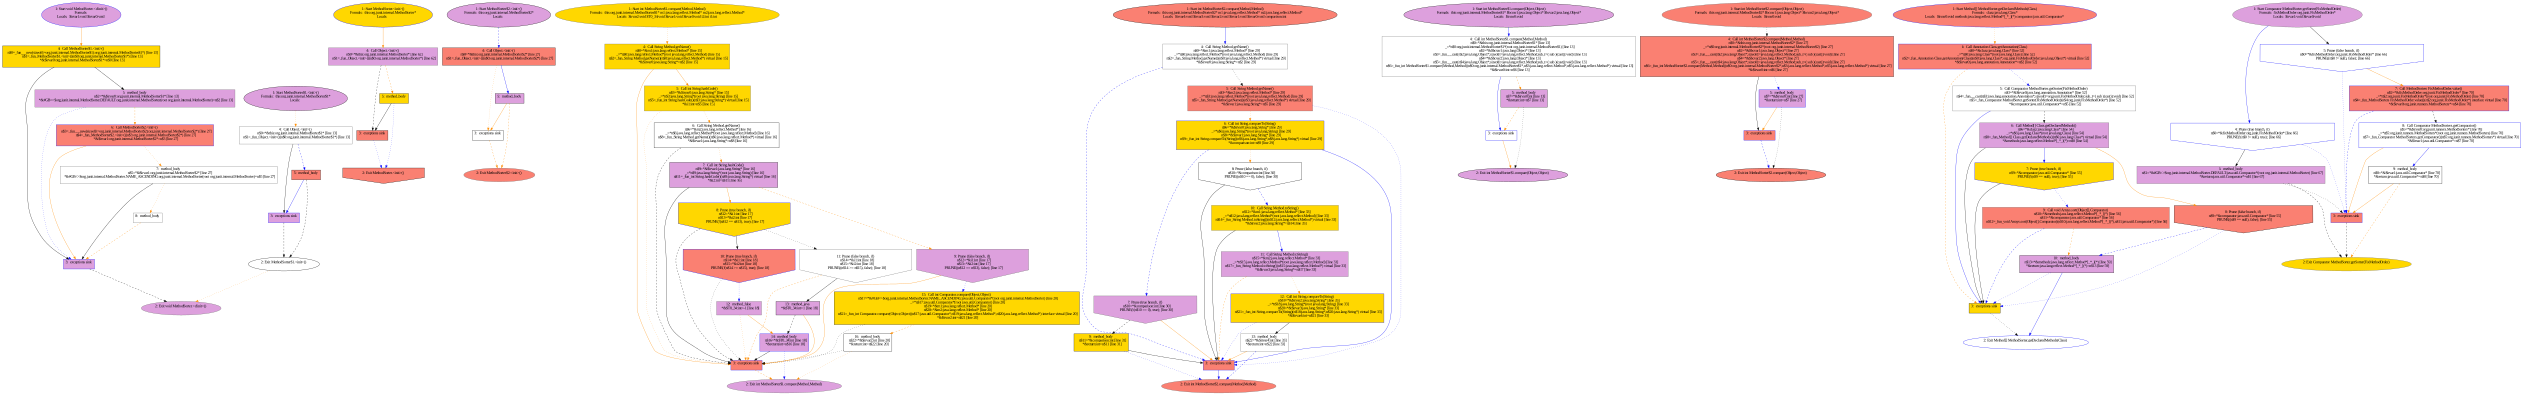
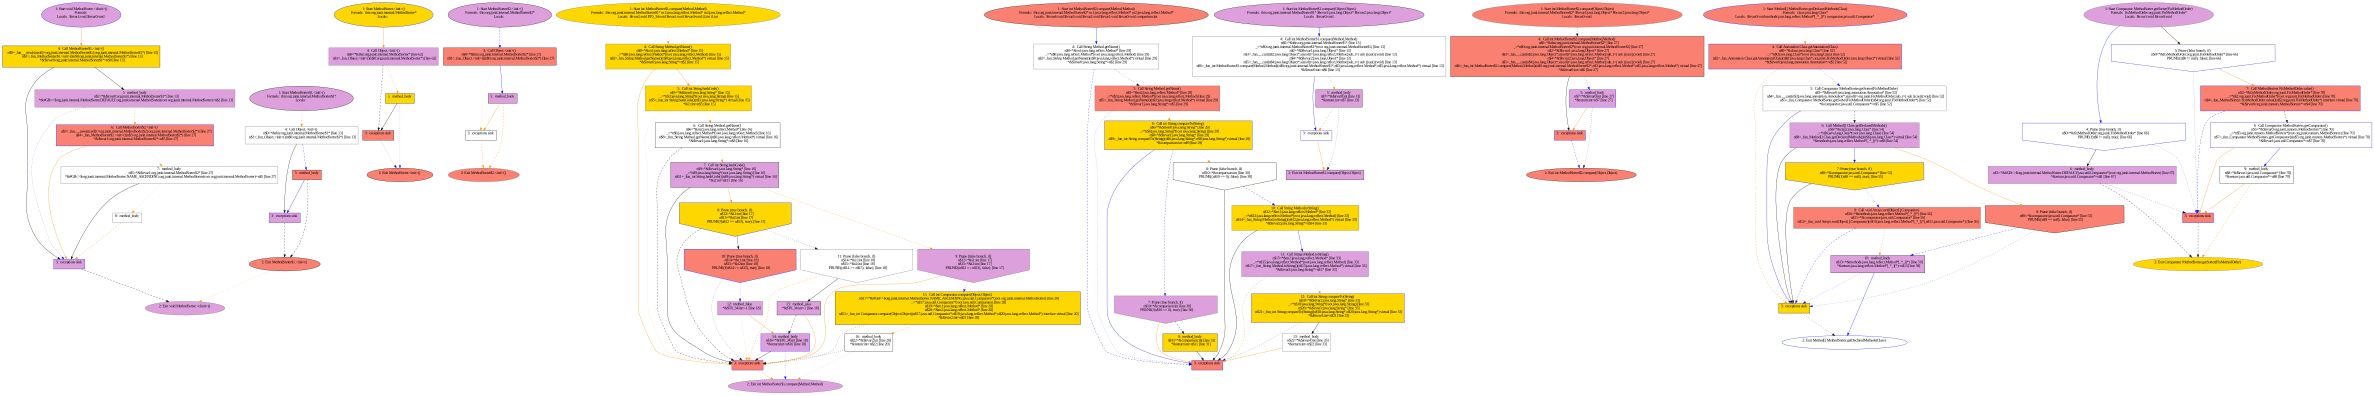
(384, 175) -> (400, 175)
(1513, 175) -> (1325, 175)
(284, 264) -> (285, 264)
(1219, 386) -> none
